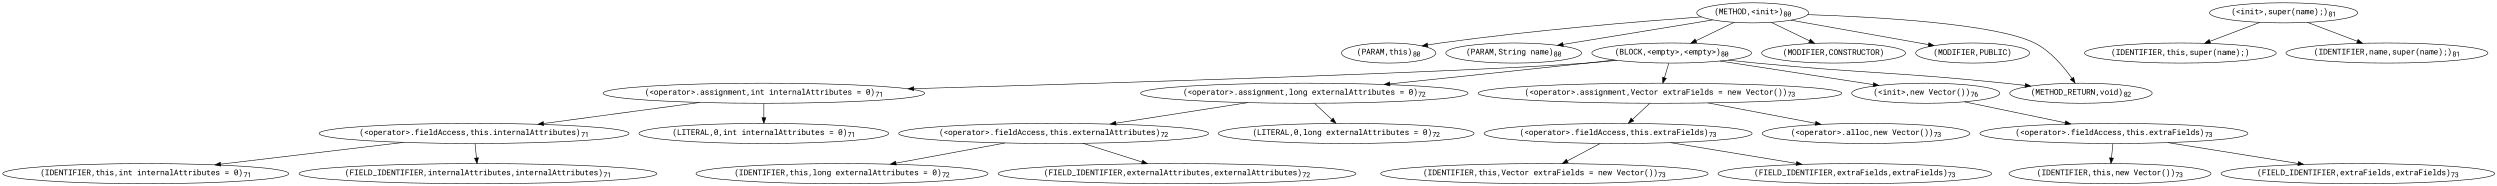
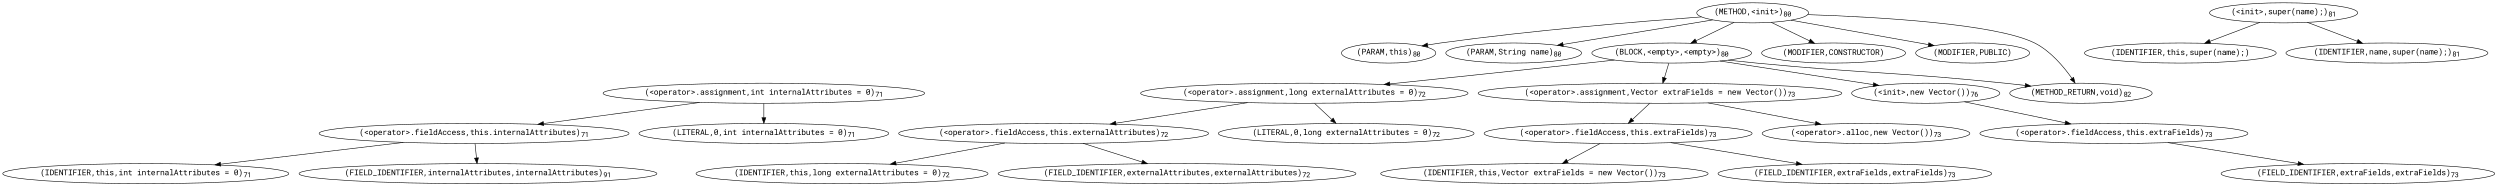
(1265, 78) -> none
(607, 173) -> (607, 173)
(2110, 174) -> none
